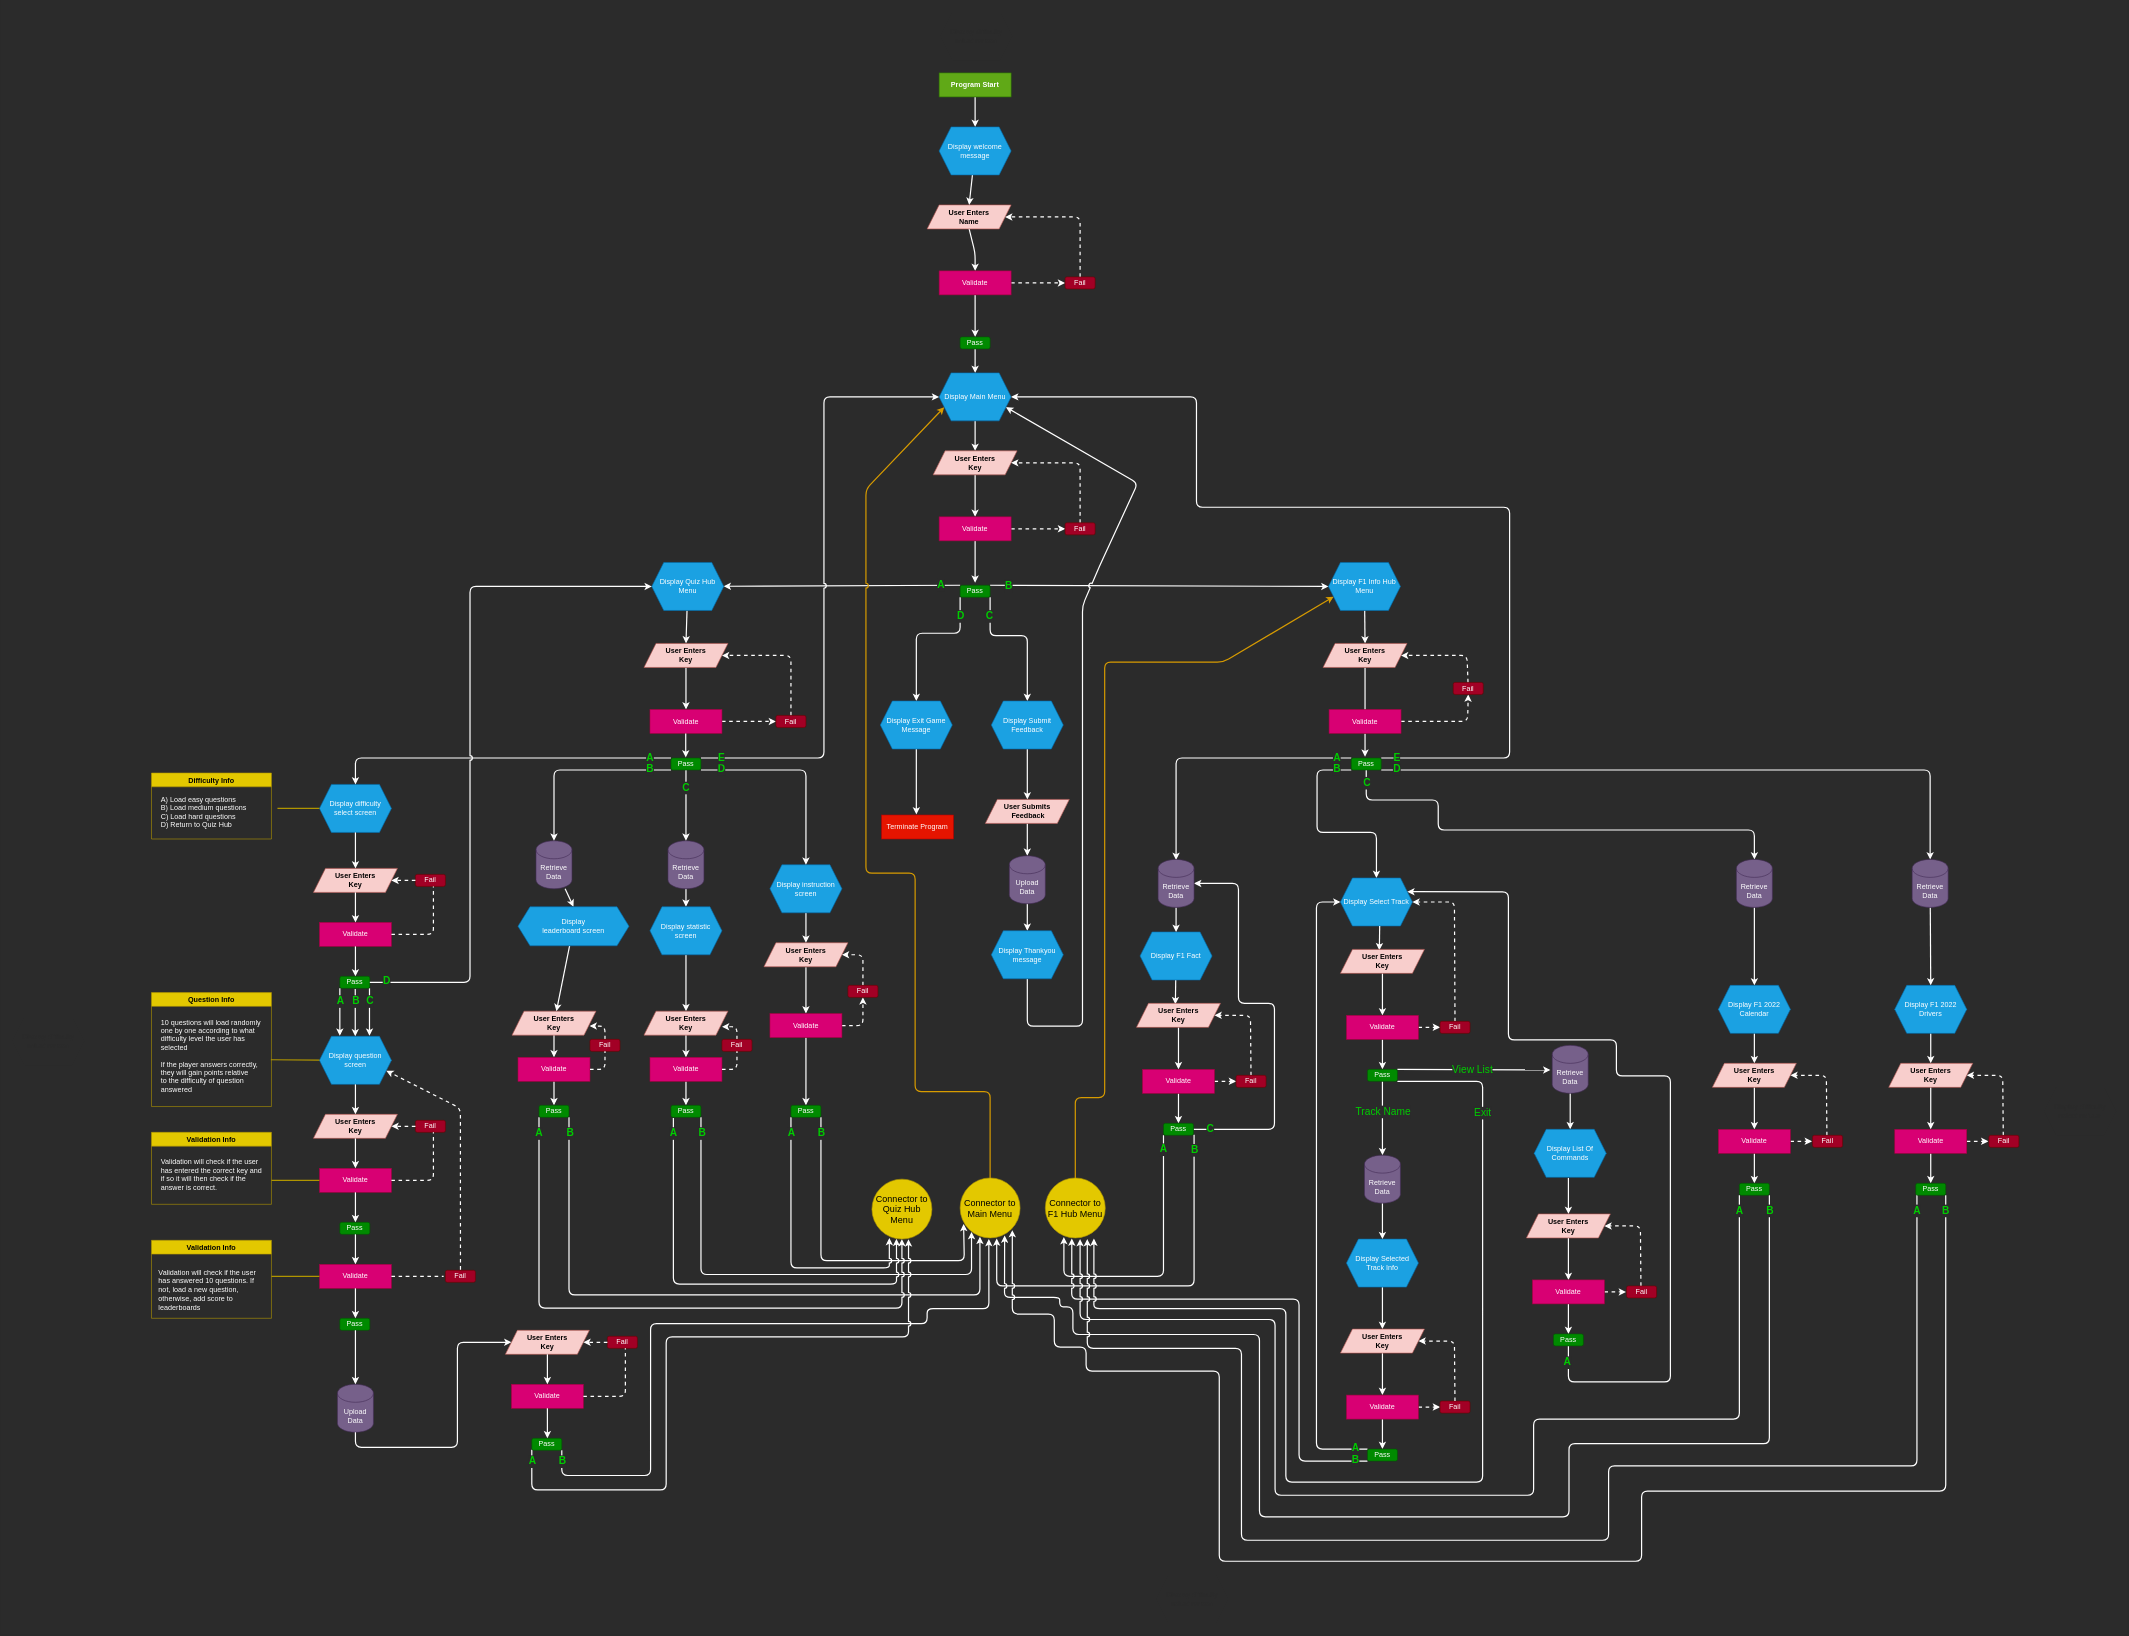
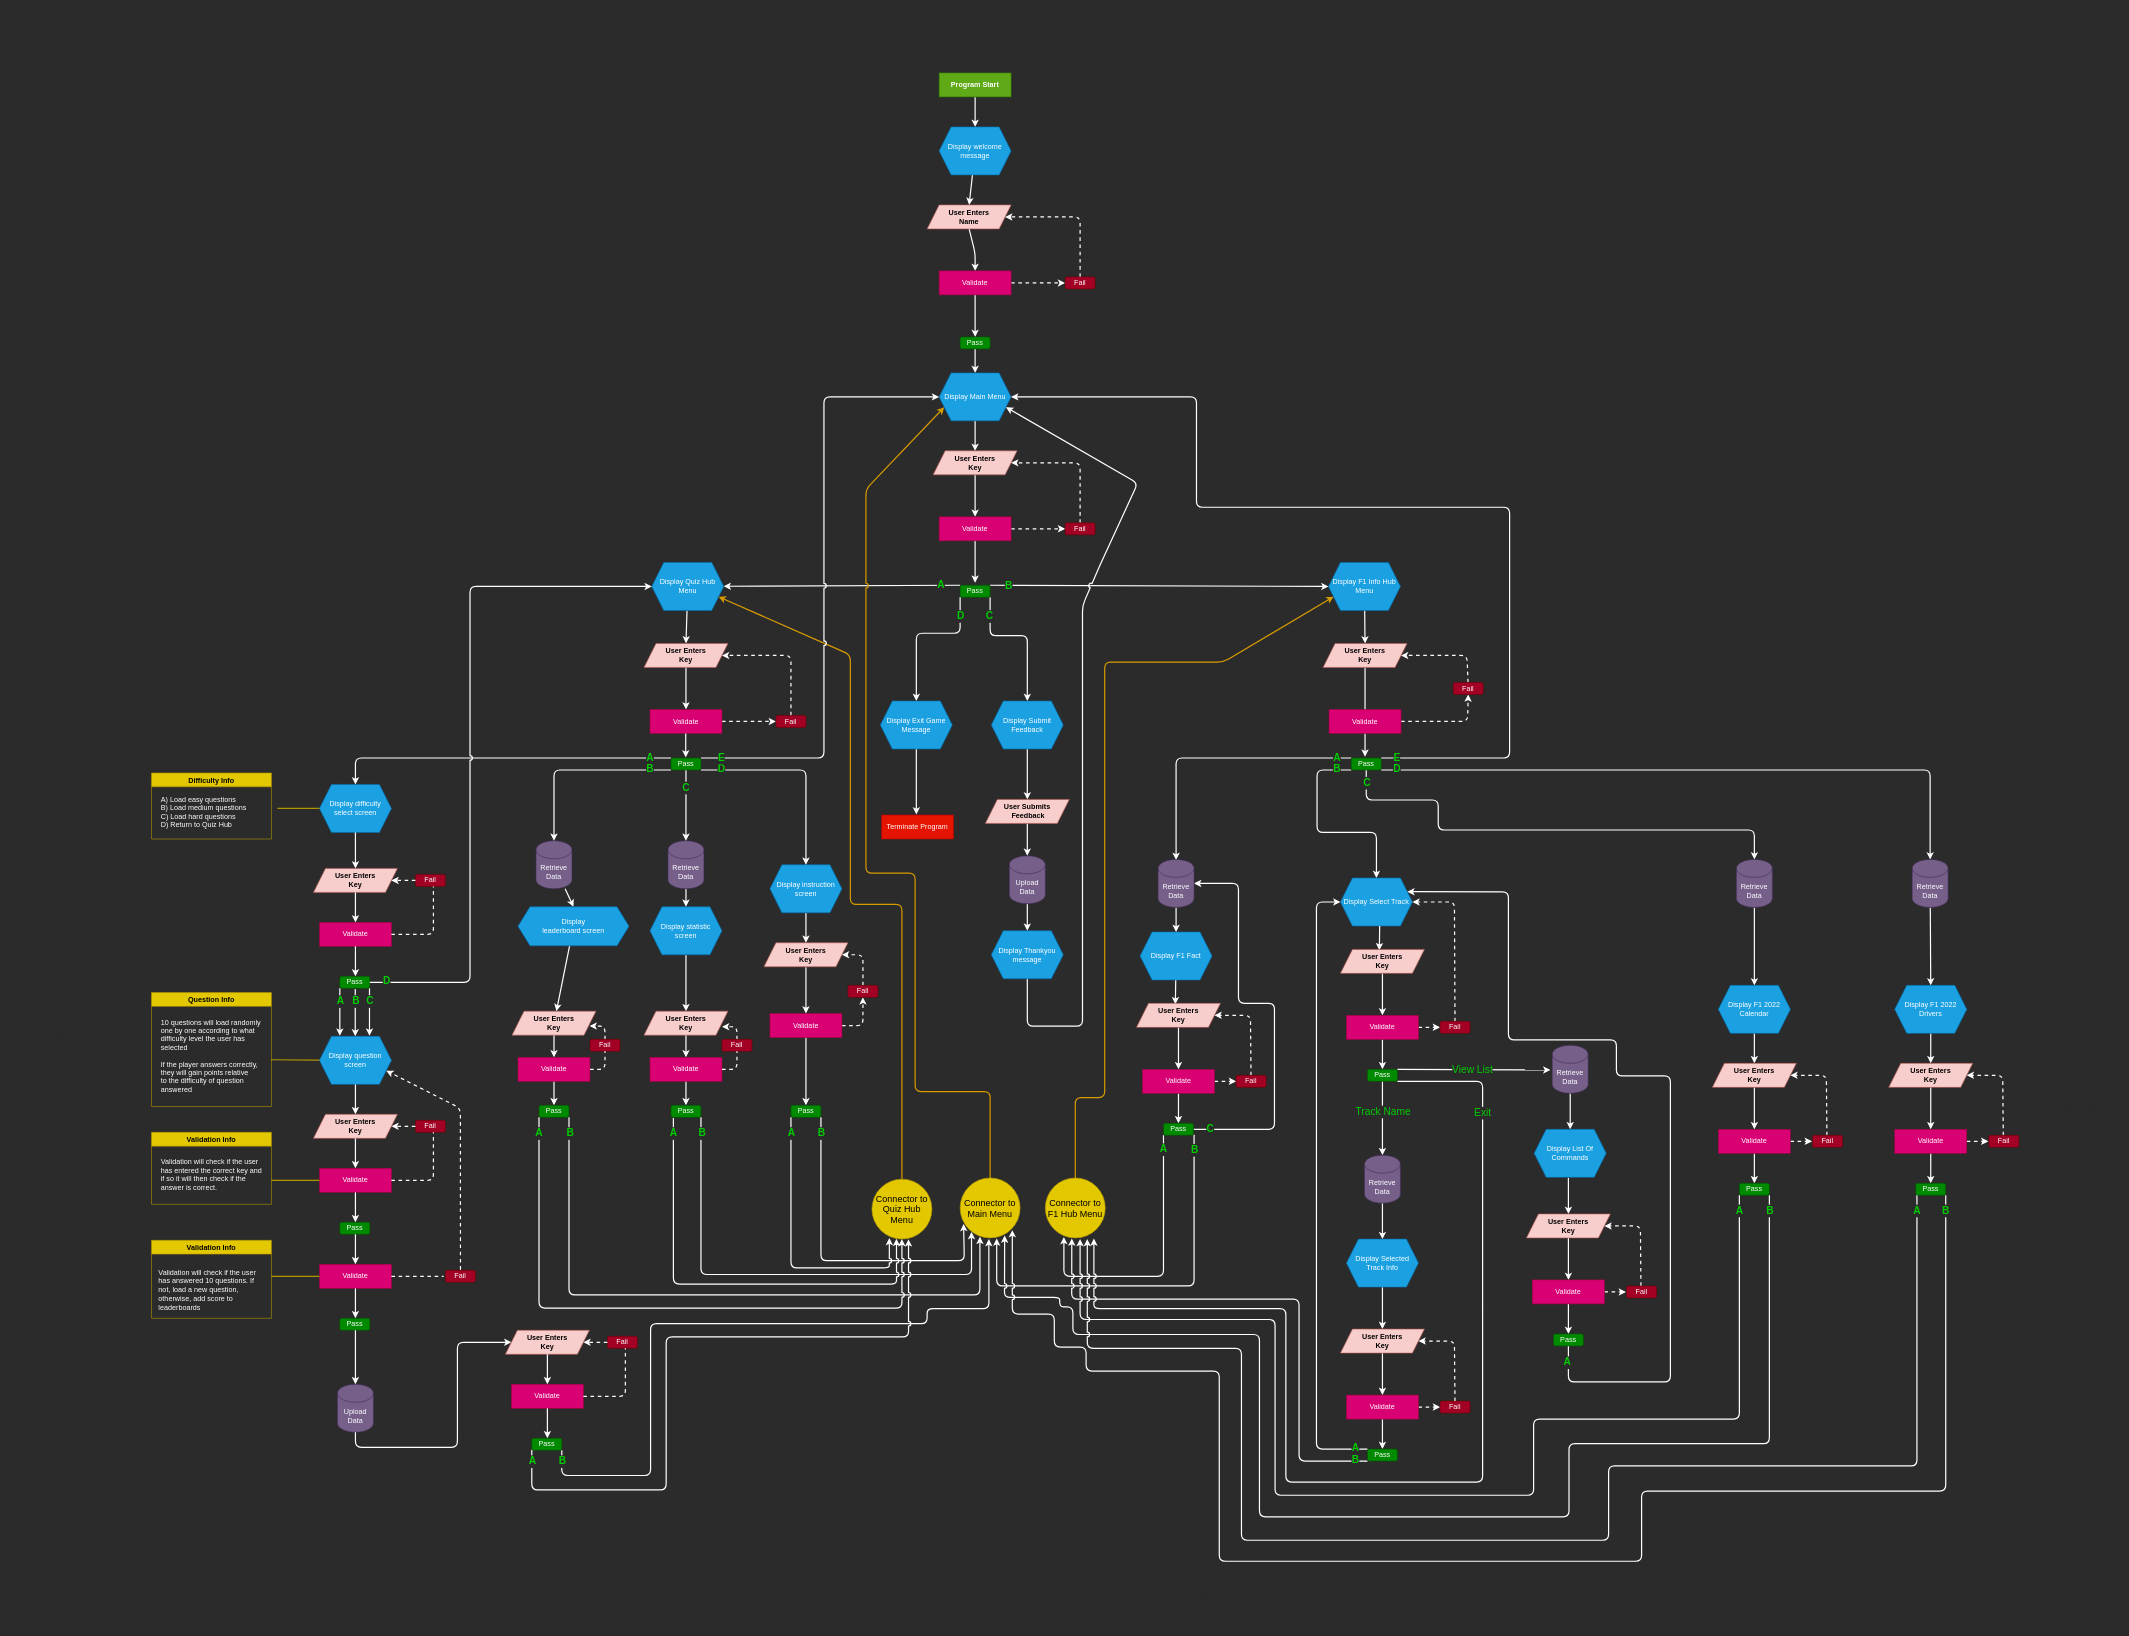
none -> (851, 872)
